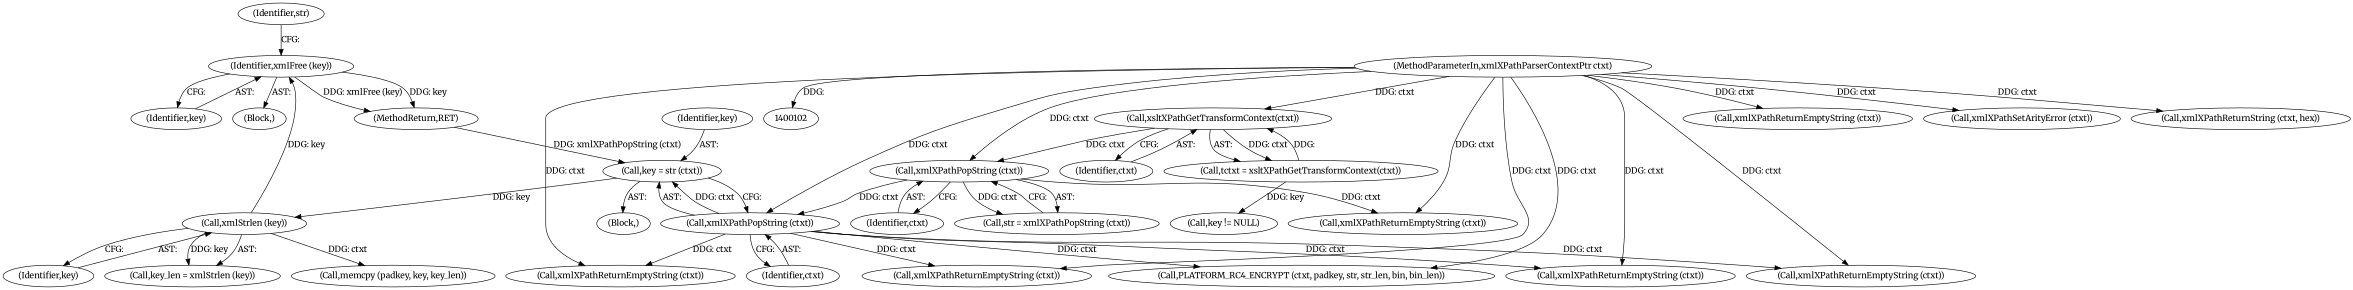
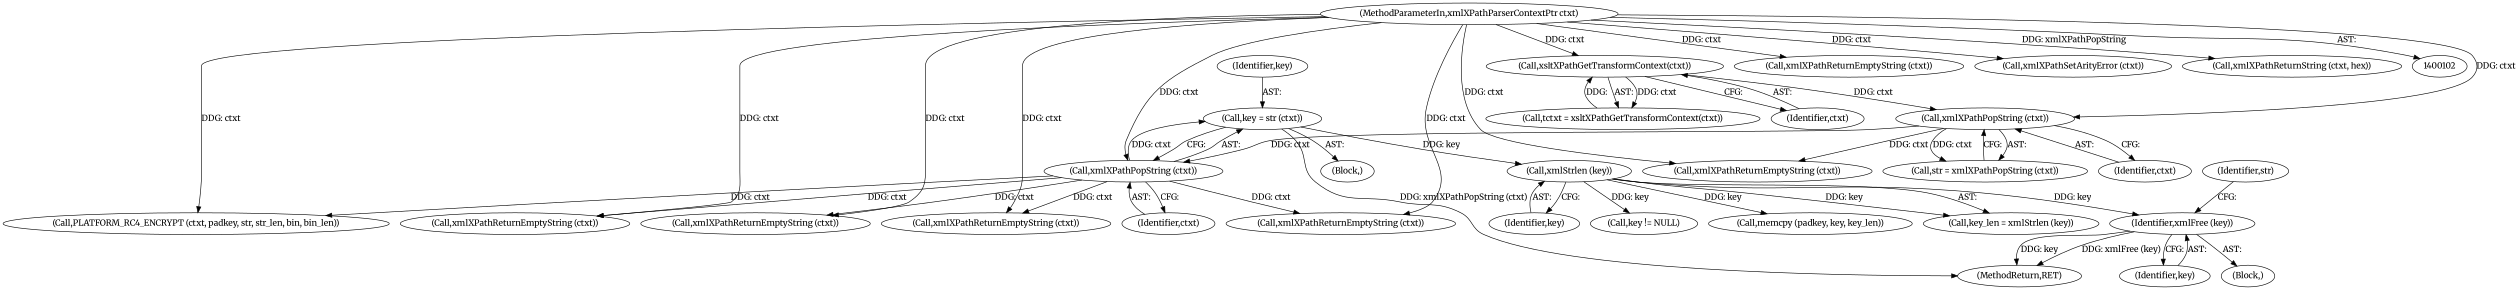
(815, 93) -> (2348, 40)
(2017, 93) -> (2074, 40)
(536, 144) -> (1593, 258)
(1265, 196) -> (1604, 196)
(348, 250) -> (1723, 197)
